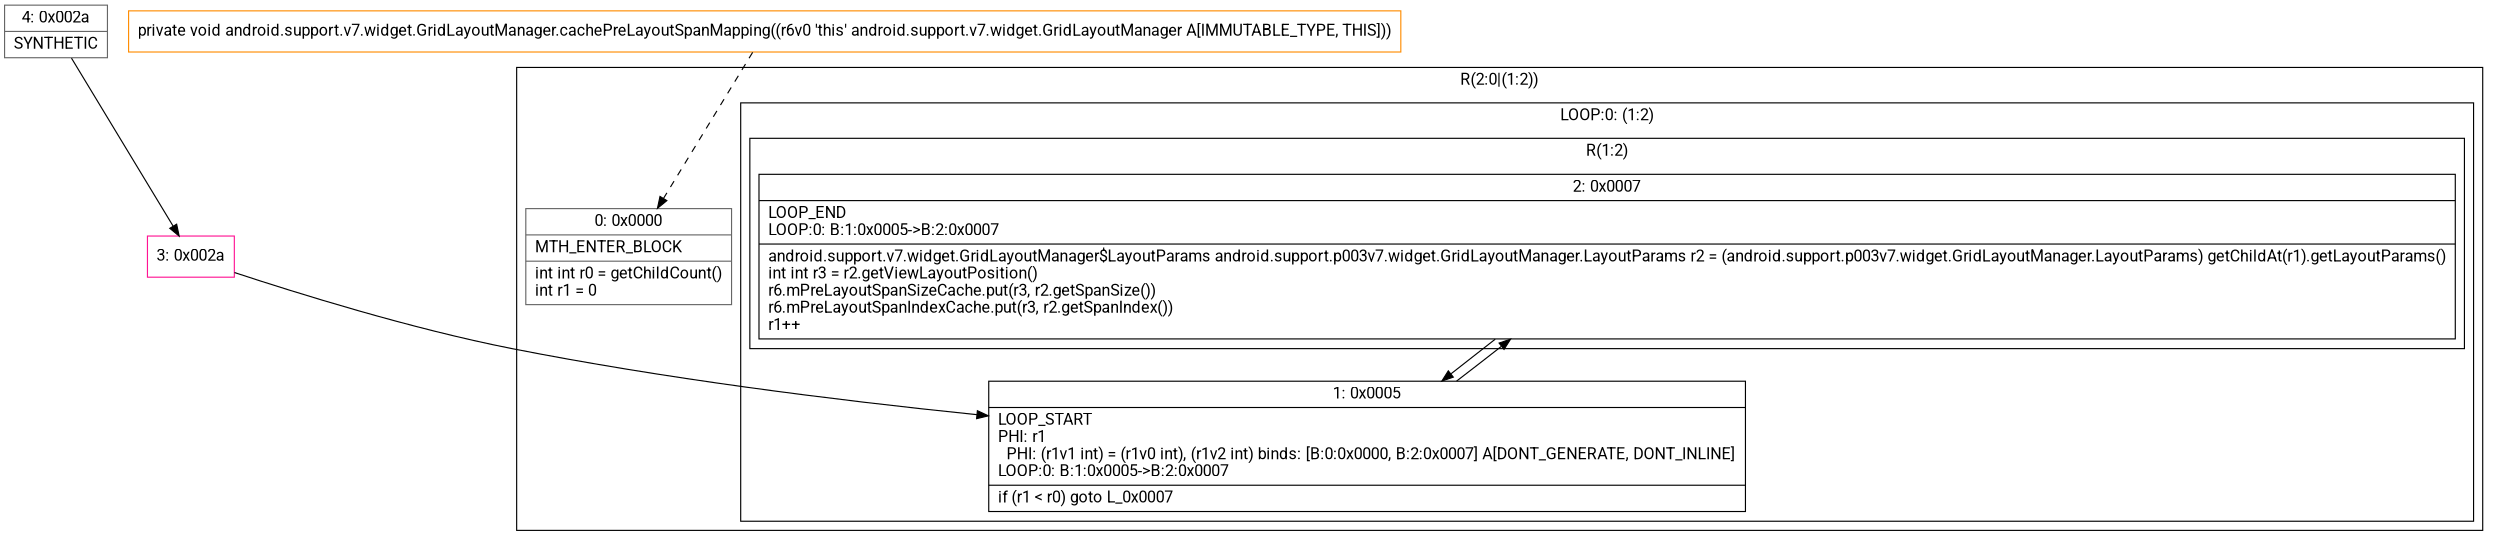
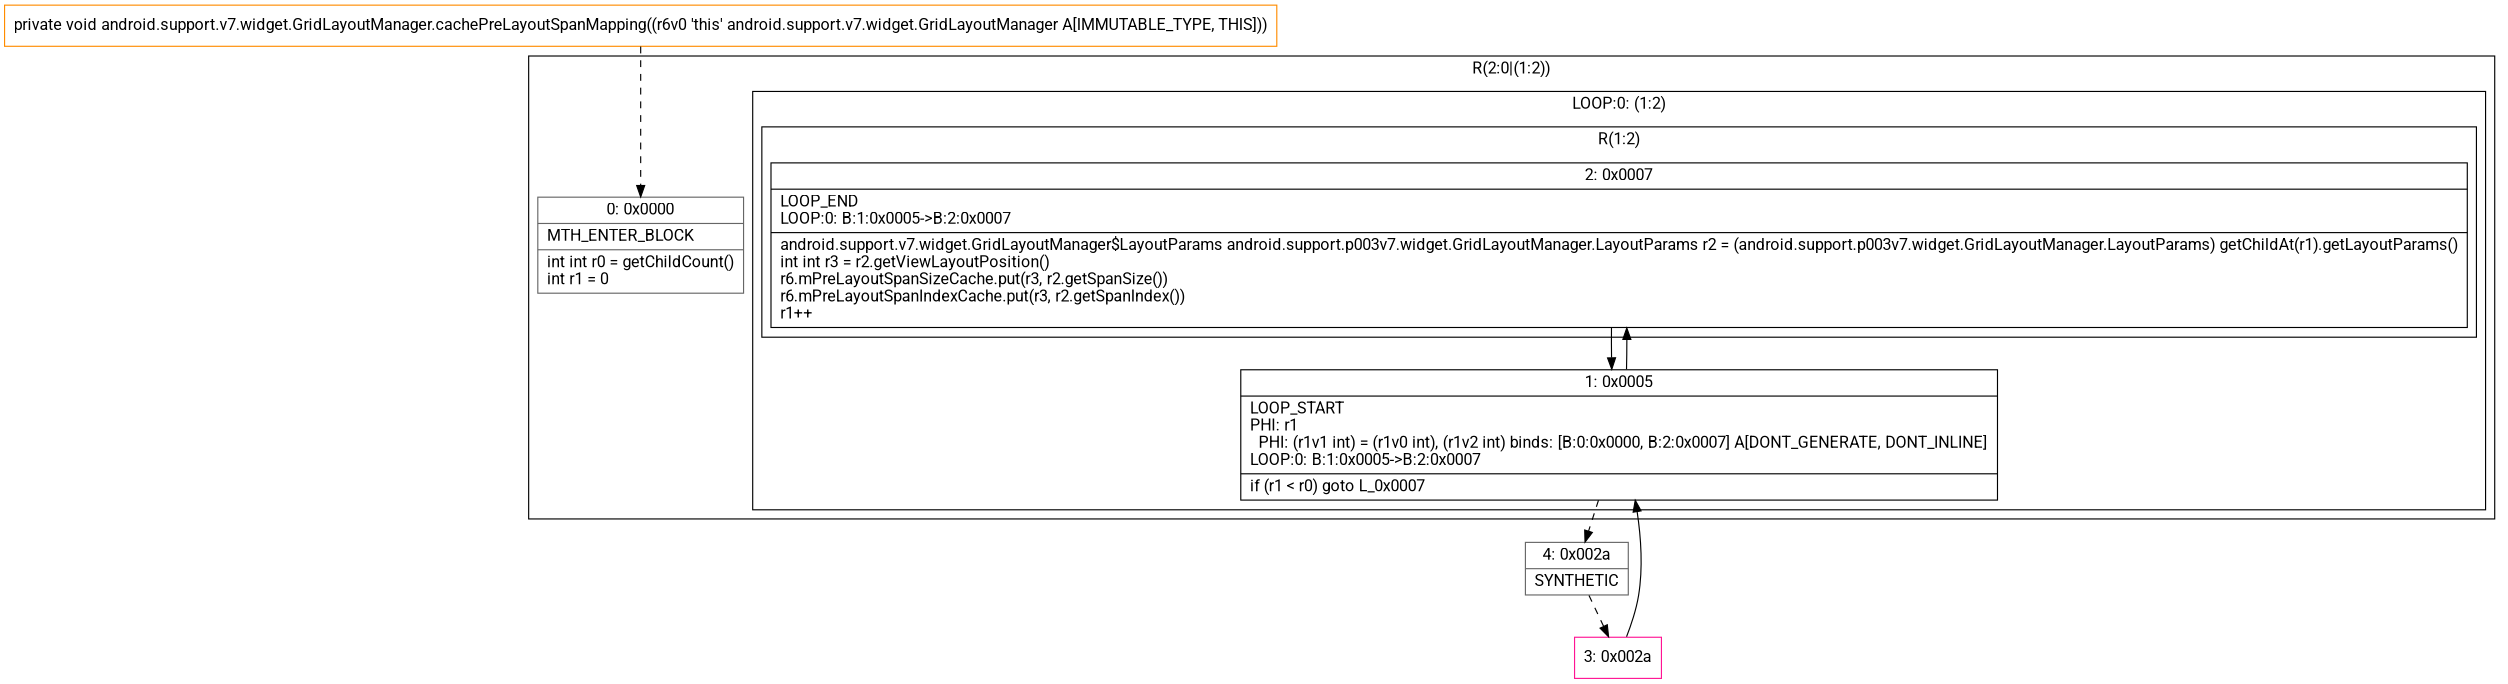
(122, 142) -> (1596, 611)
none -> (1594, 516)
